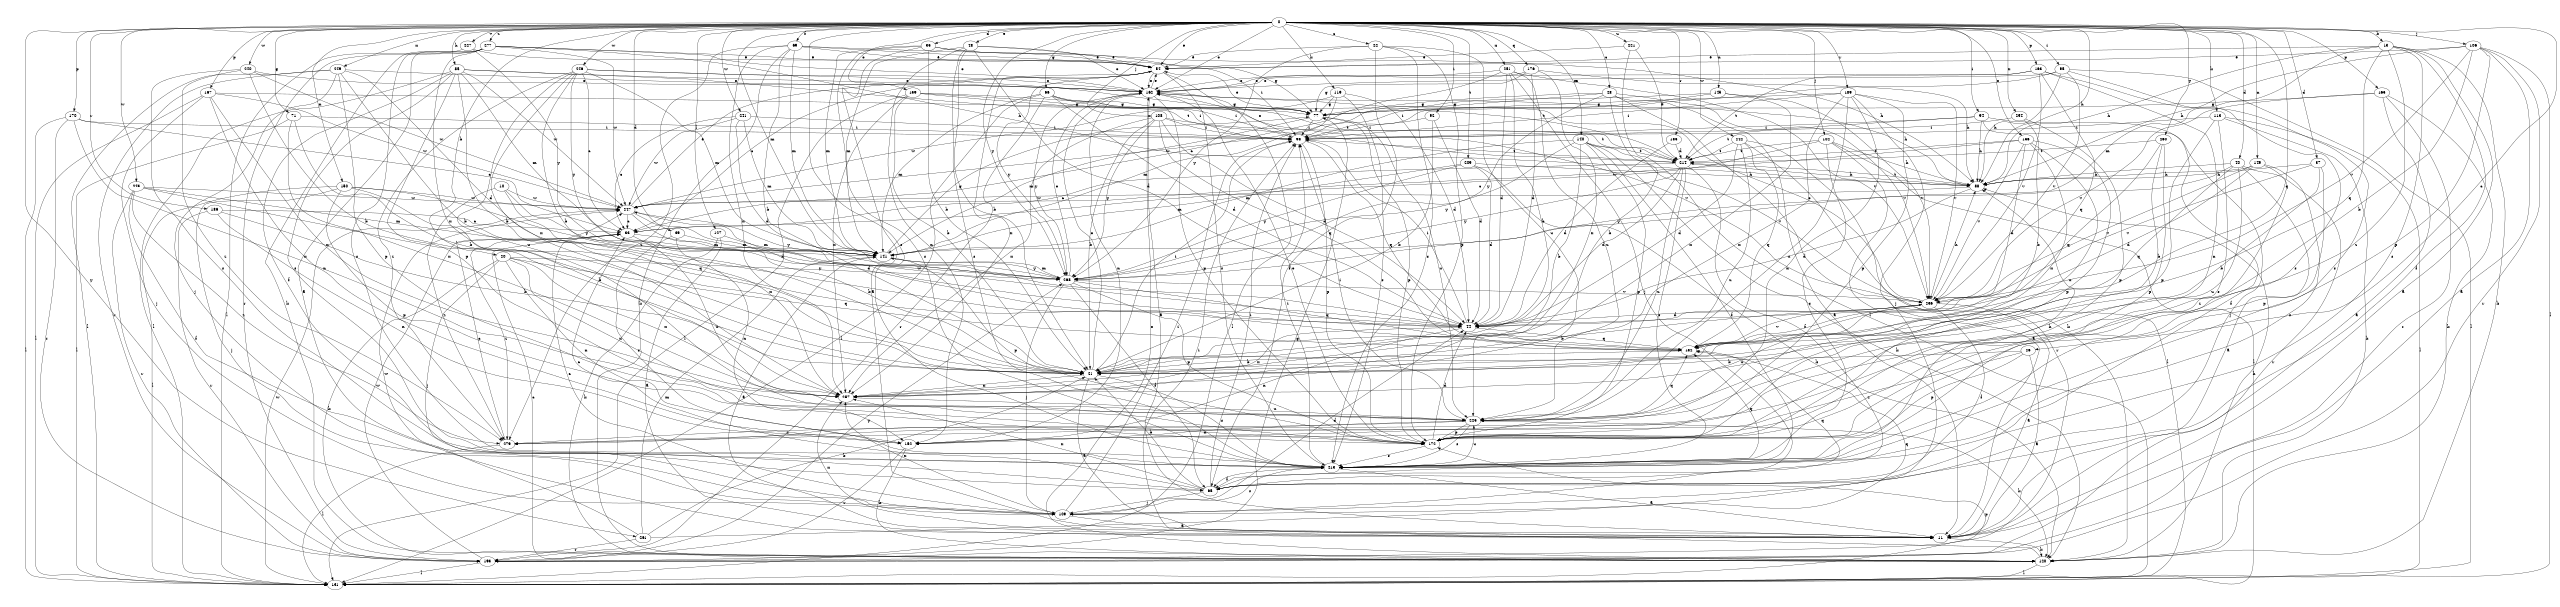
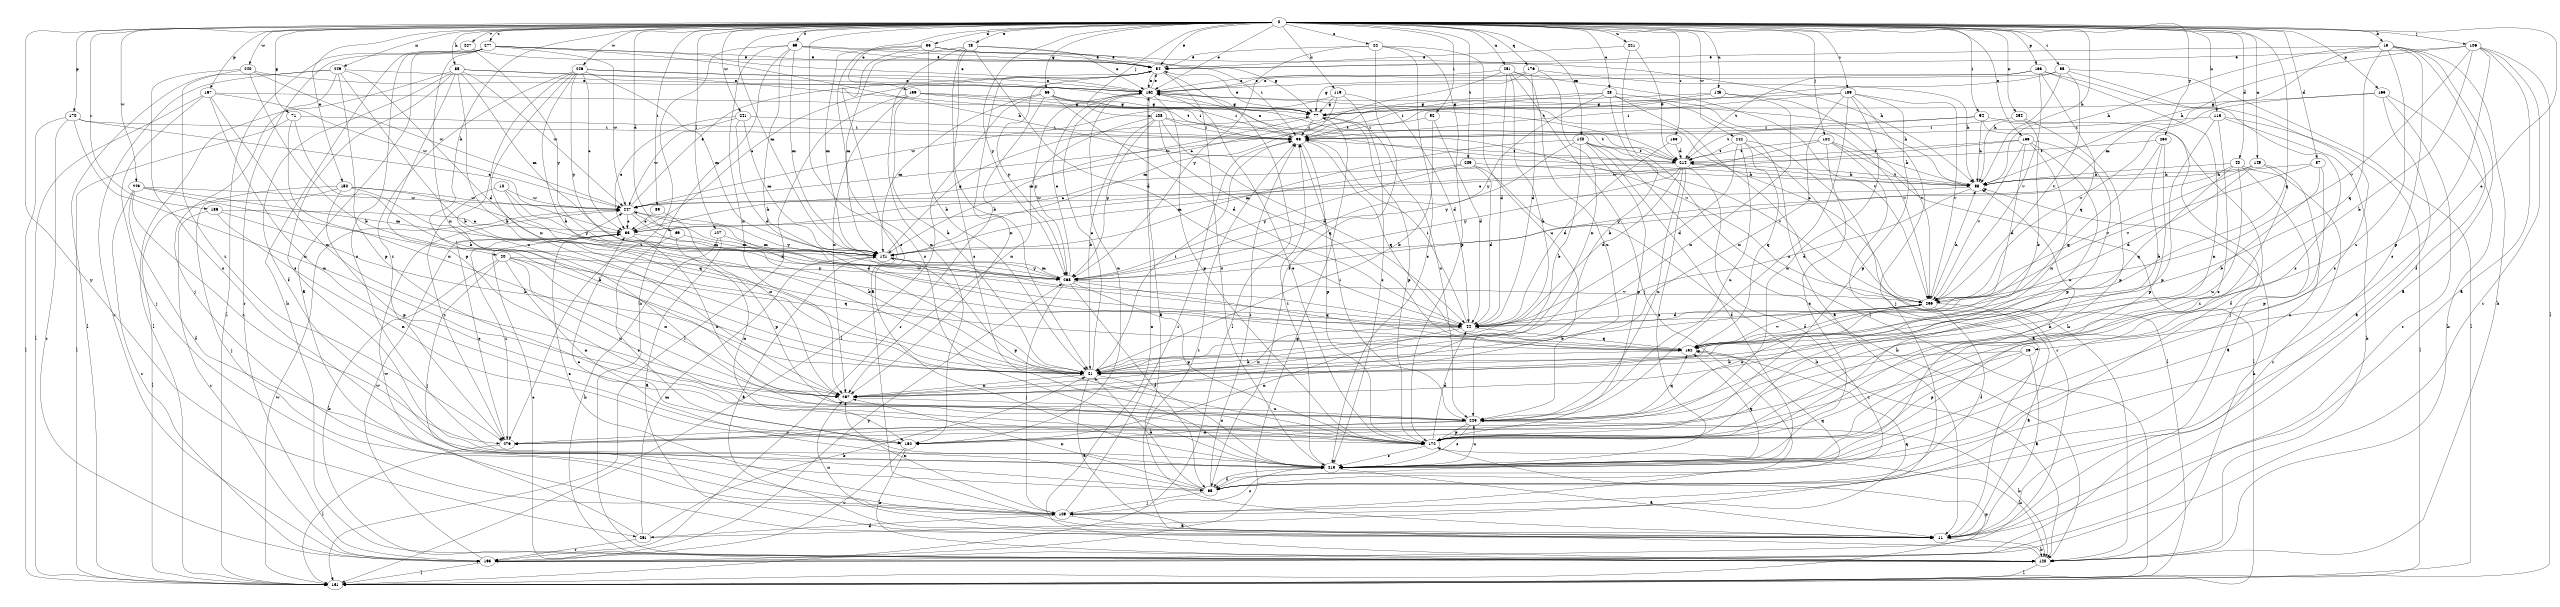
none -> (658, 210)
(1277, 456) -> (854, 525)
none -> (1761, 458)
